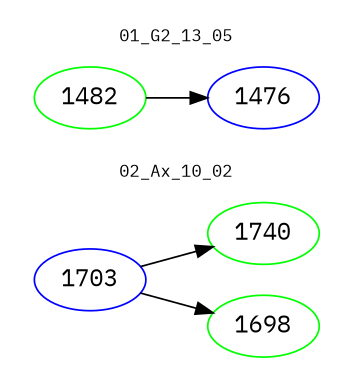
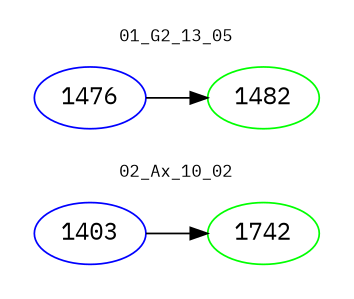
(168, 98) -> (168, 98)
(263, 233) -> (263, 233)
(90, 280) -> (90, 233)
(263, 326) -> none
